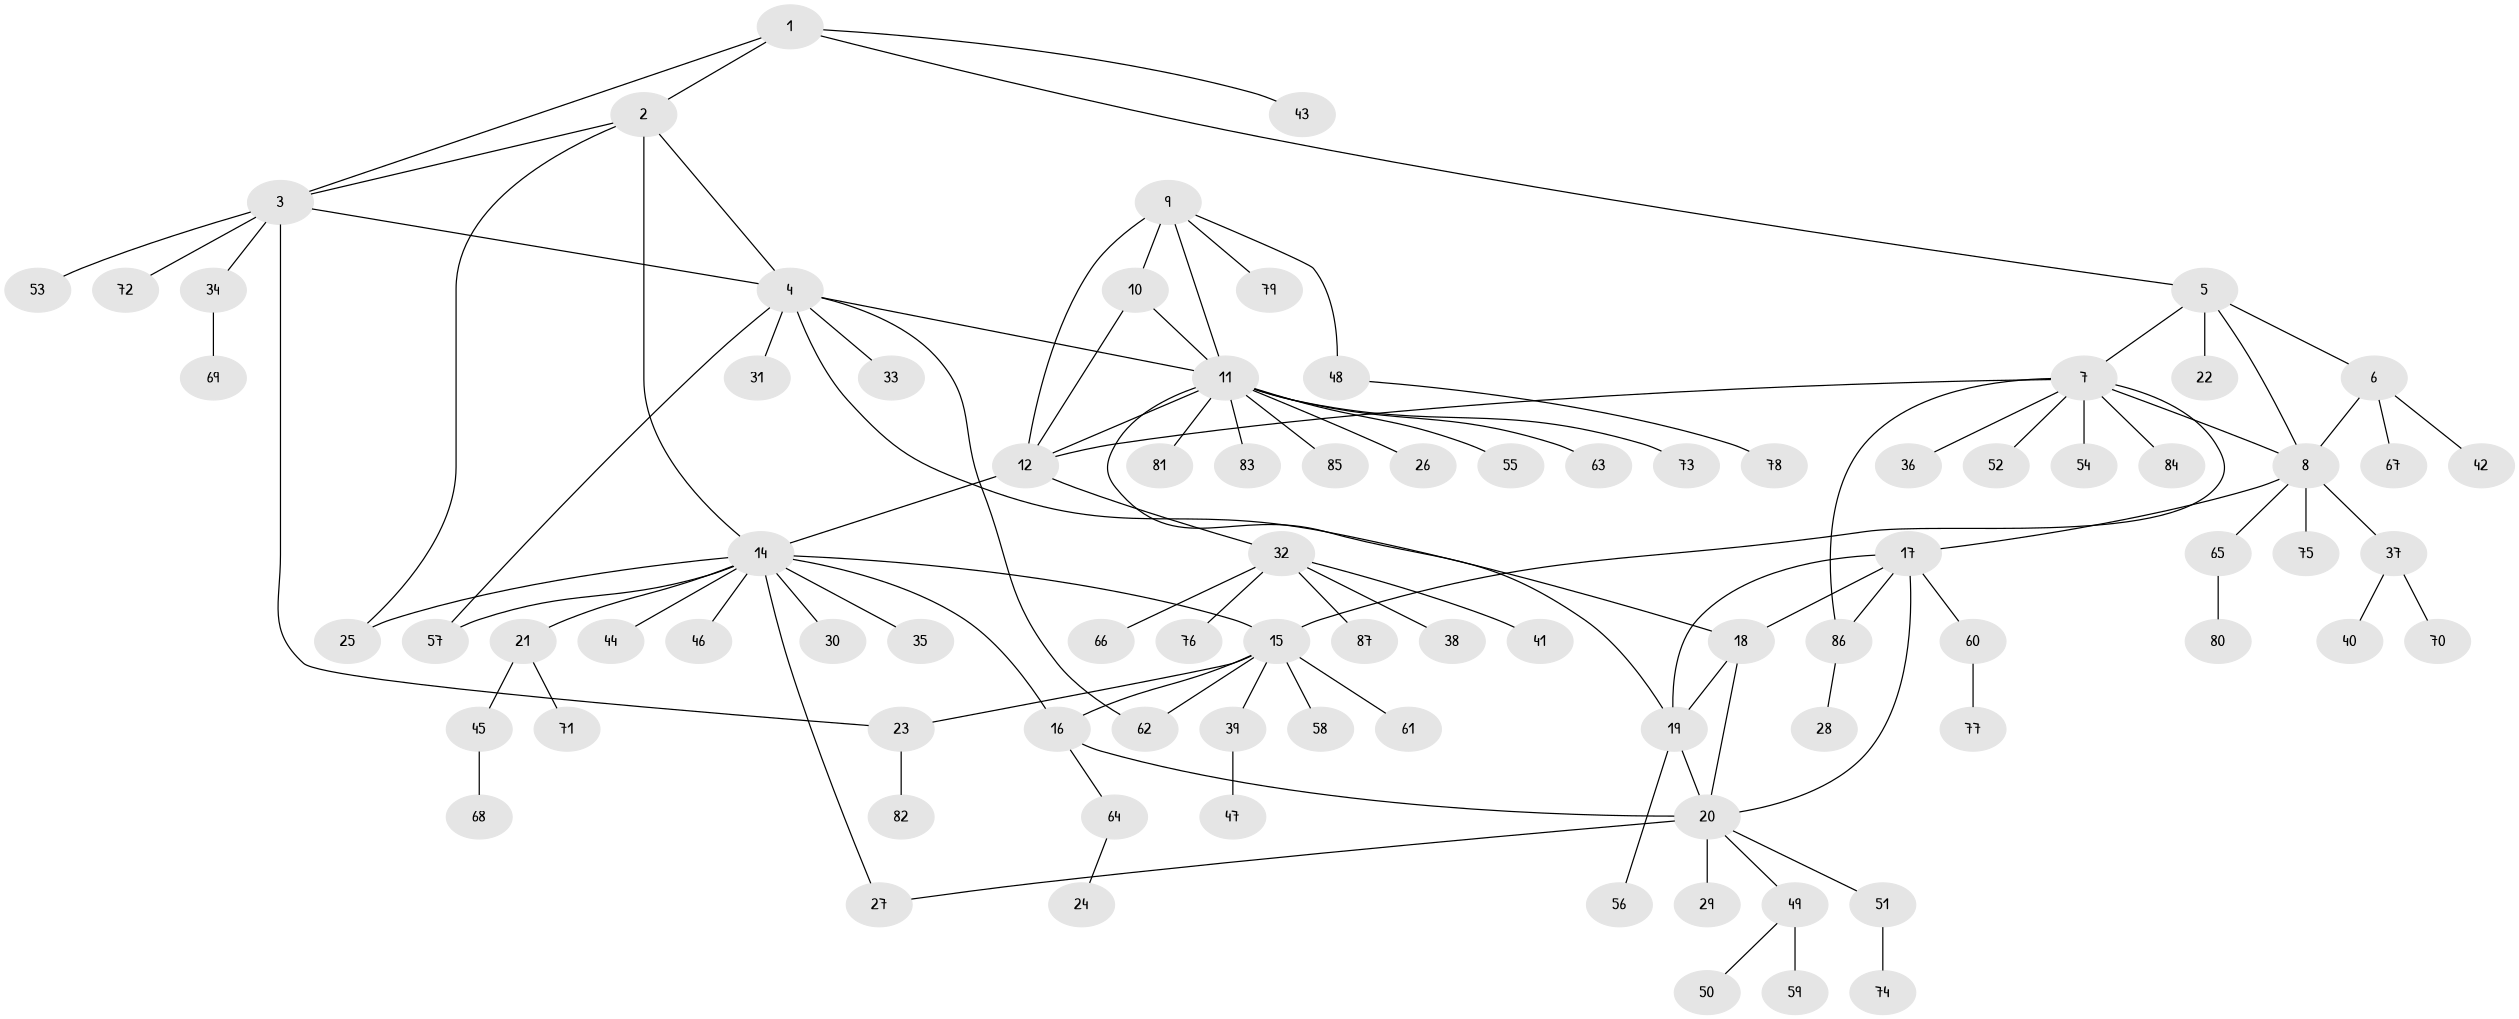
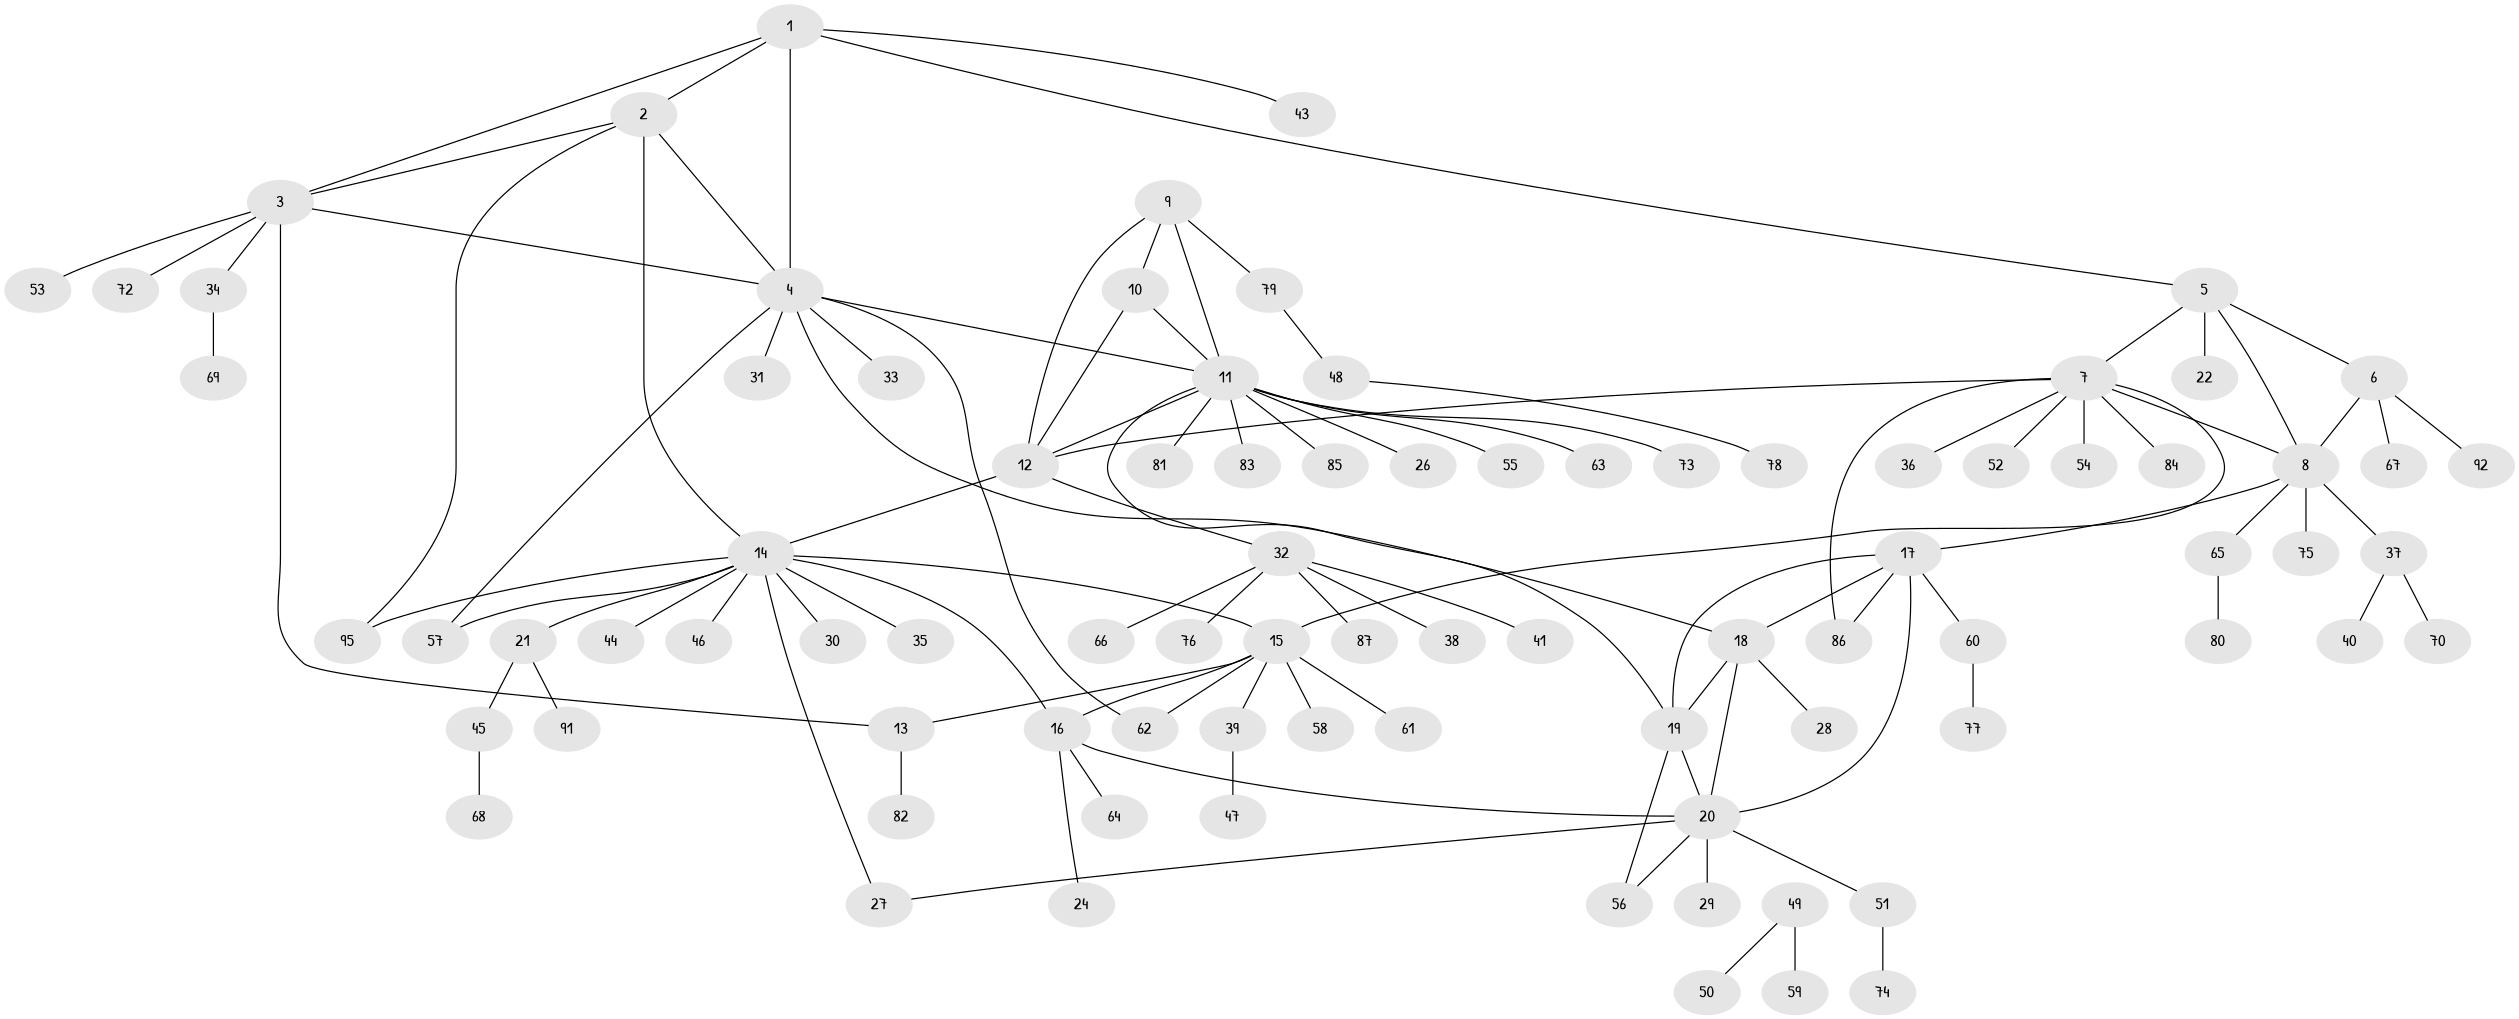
none -> (790, 158)
(1297, 260) -> (1303, 334)
(2482, 466) -> (2482, 466)
(348, 641) -> (348, 641)
(1832, 685) -> (1783, 685)
(567, 729) -> (567, 729)
(901, 729) -> (901, 729)
(1098, 861) -> (1068, 817)
(1751, 861) -> (1663, 861)
